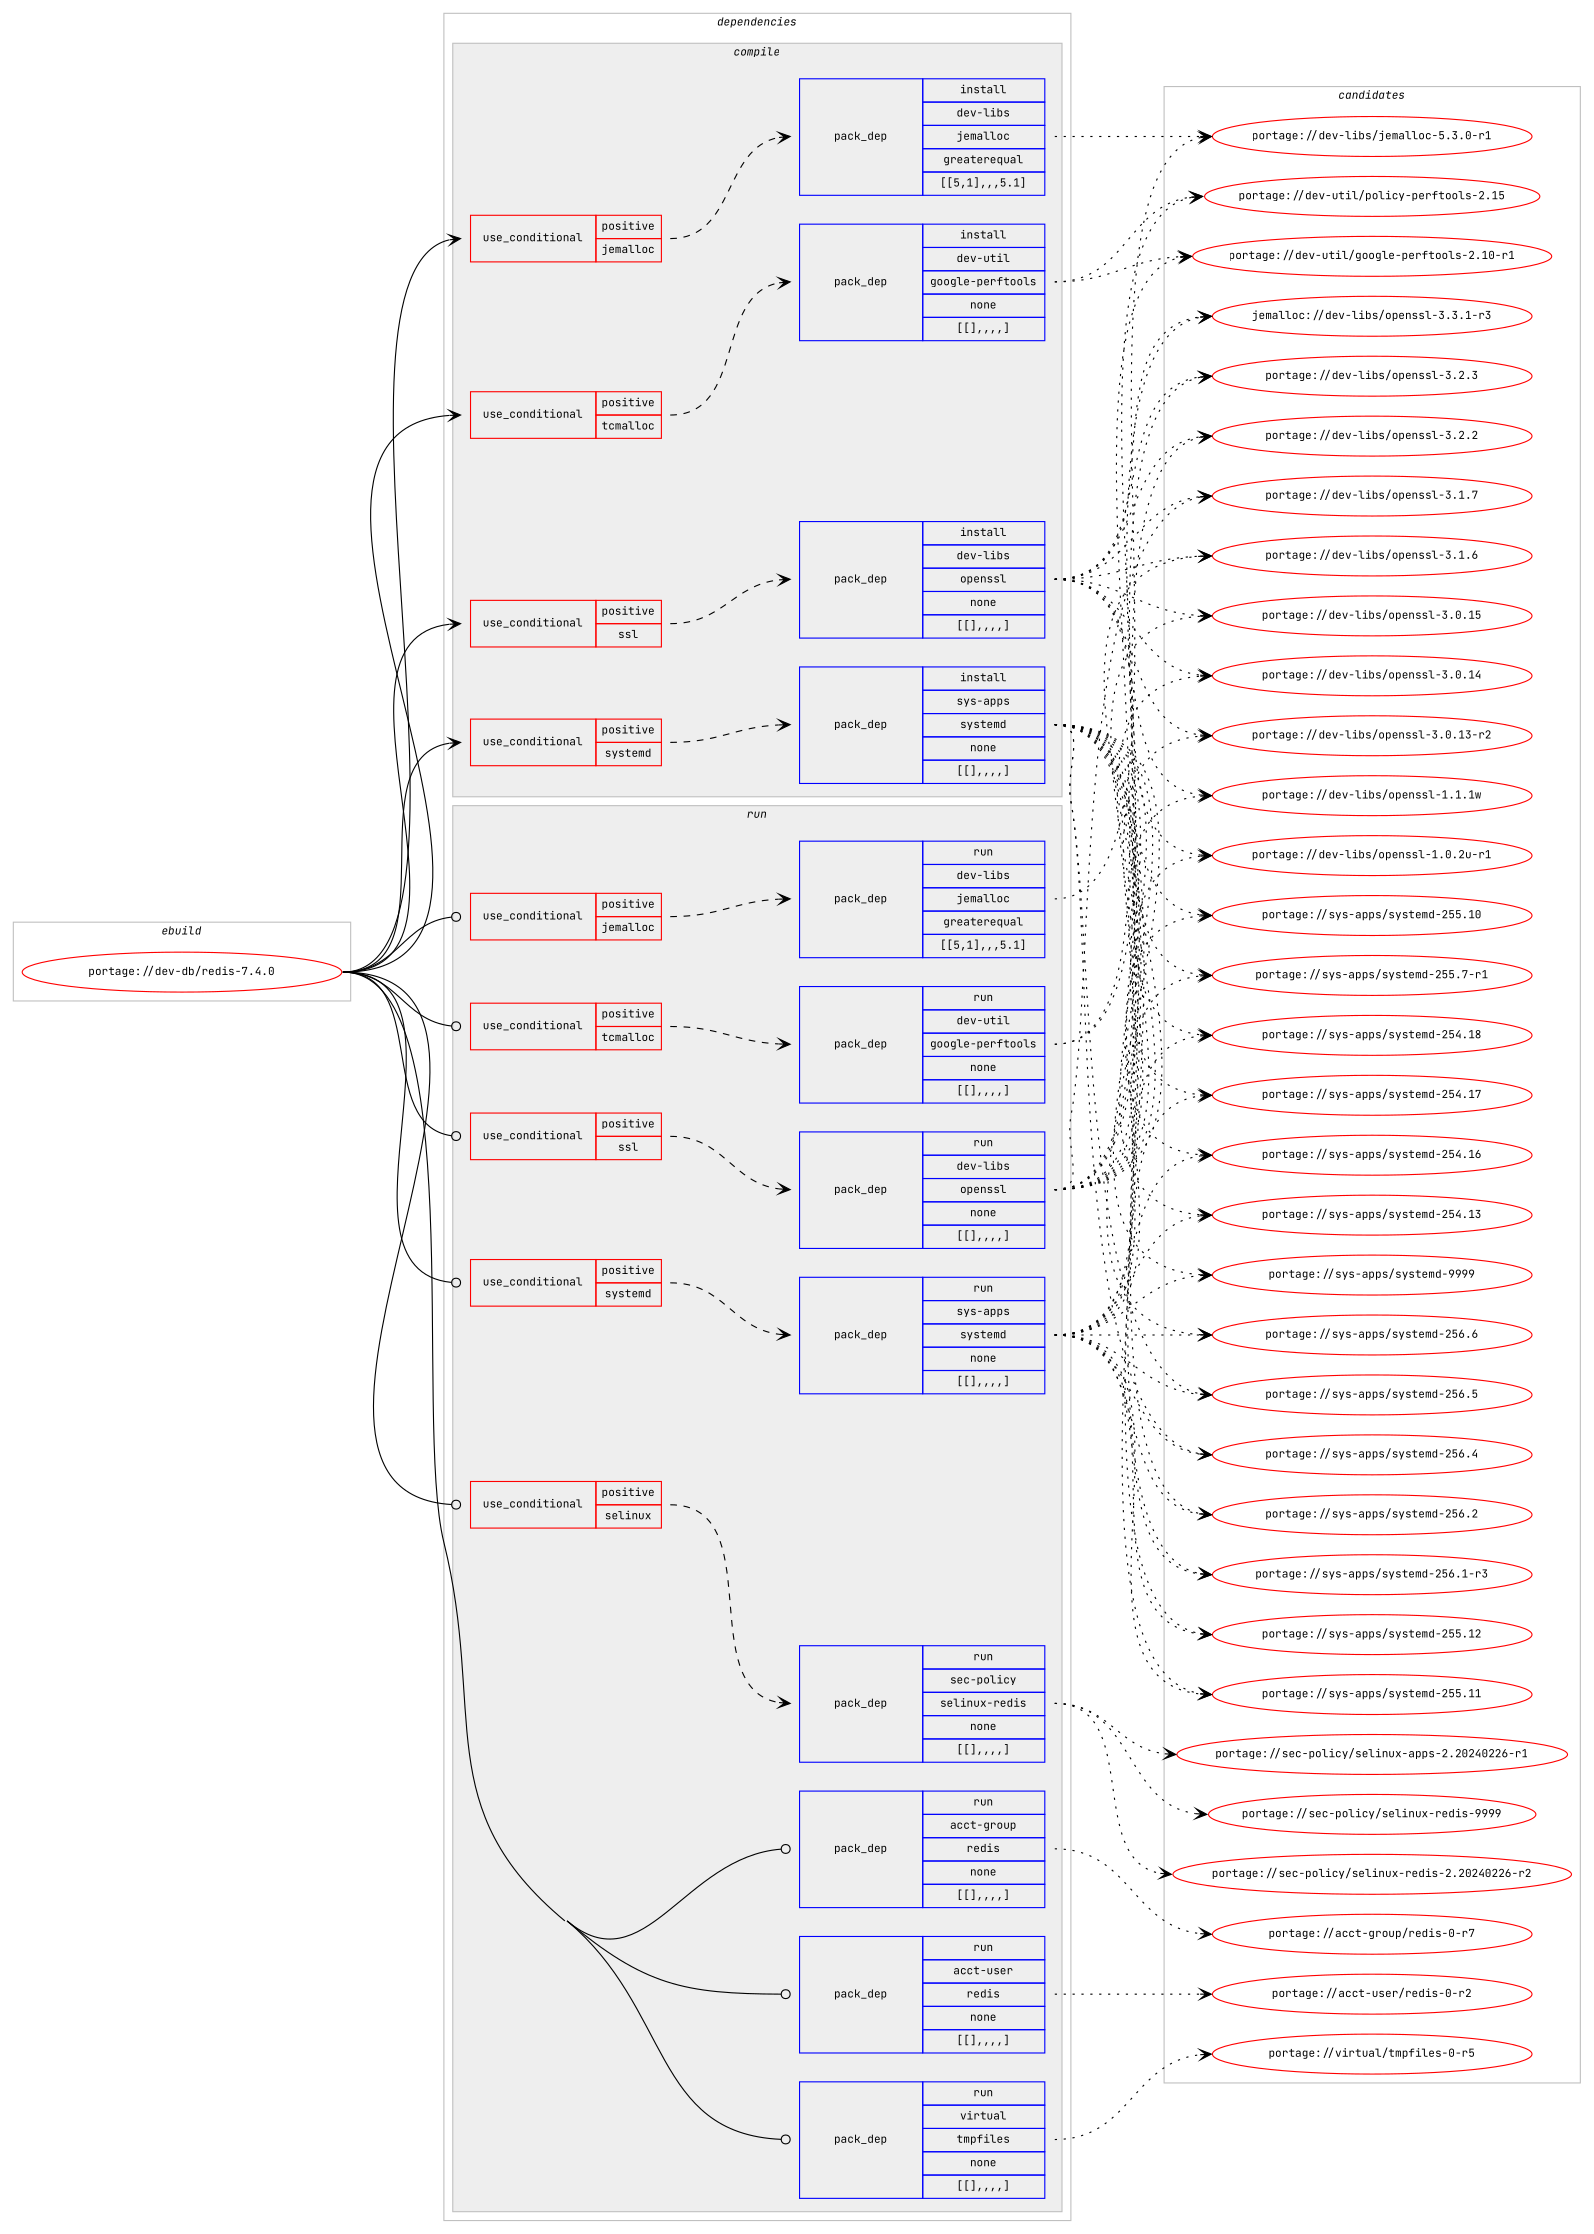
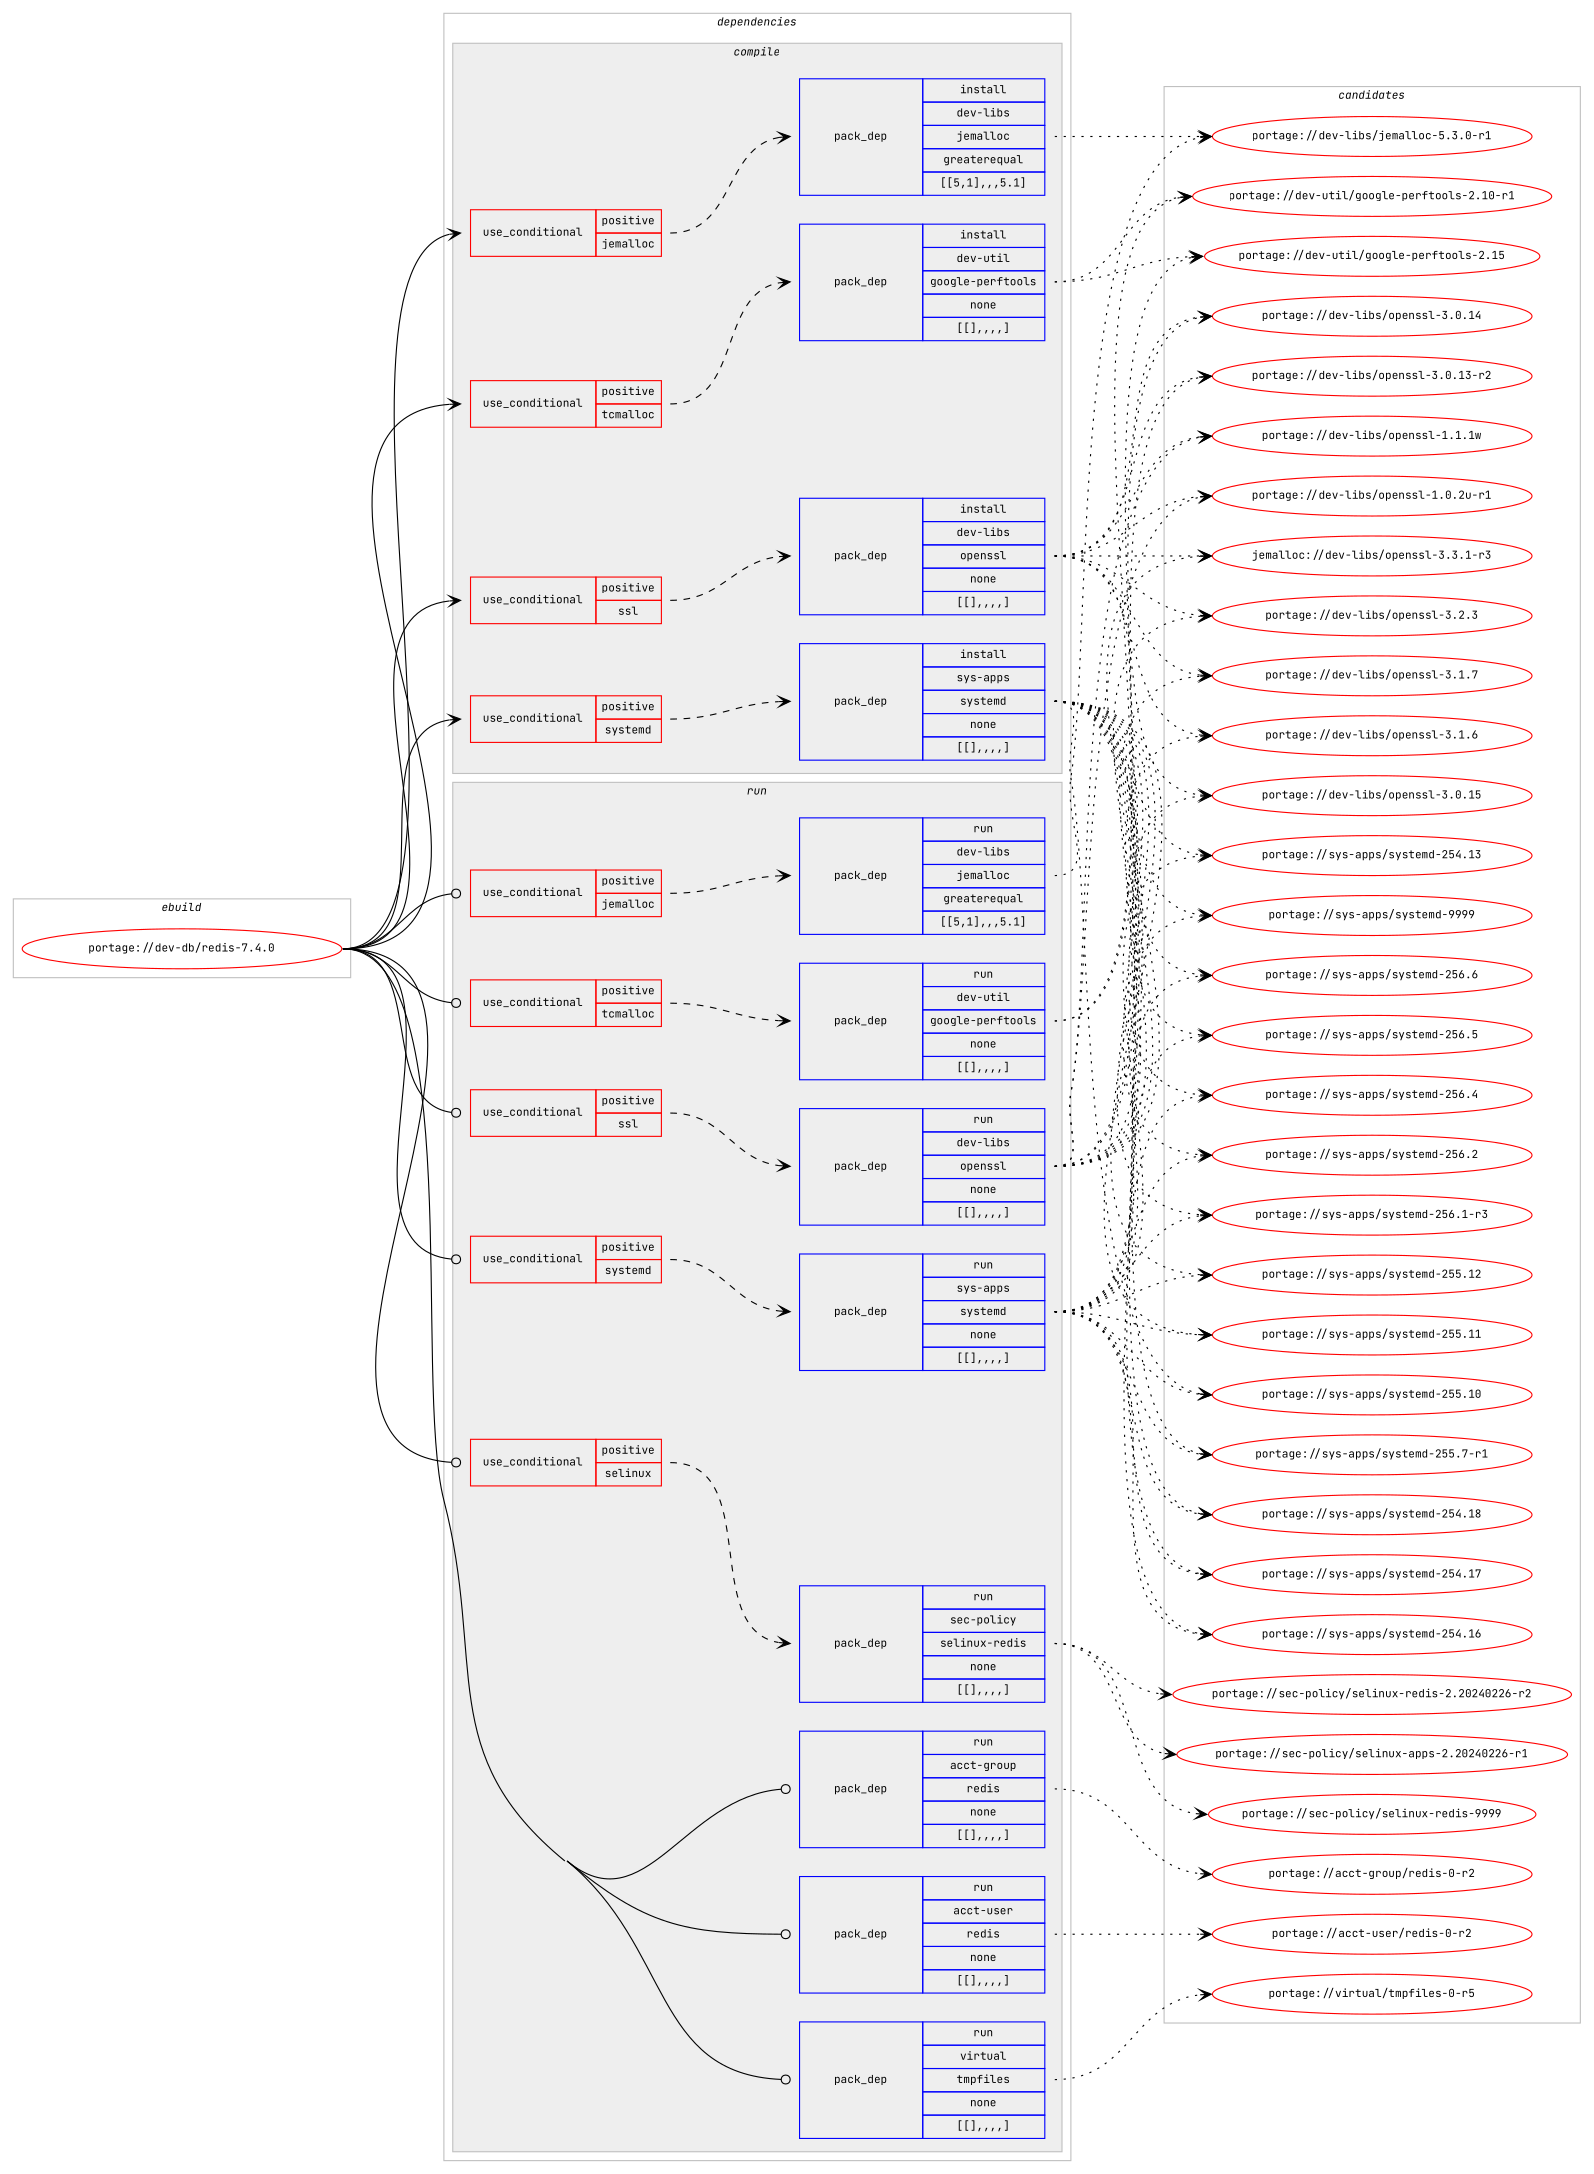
(1372, 196) -> (1372, 256)
(1372, 436) -> none
(1372, 1934) -> (1372, 1874)
